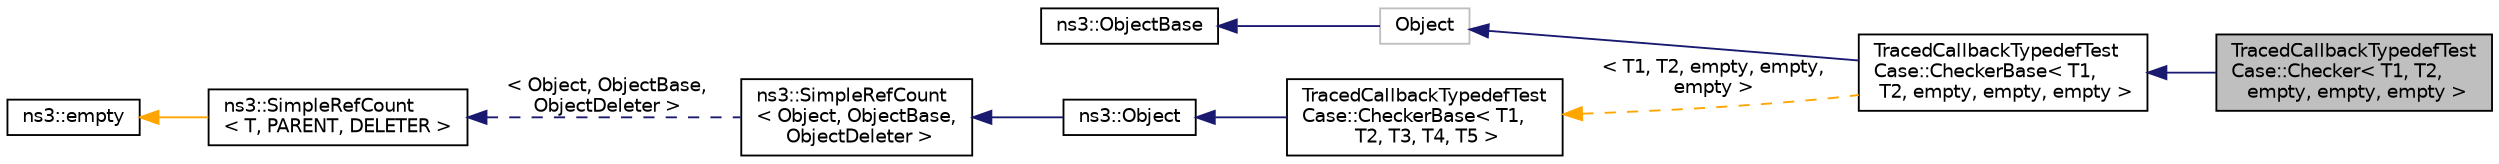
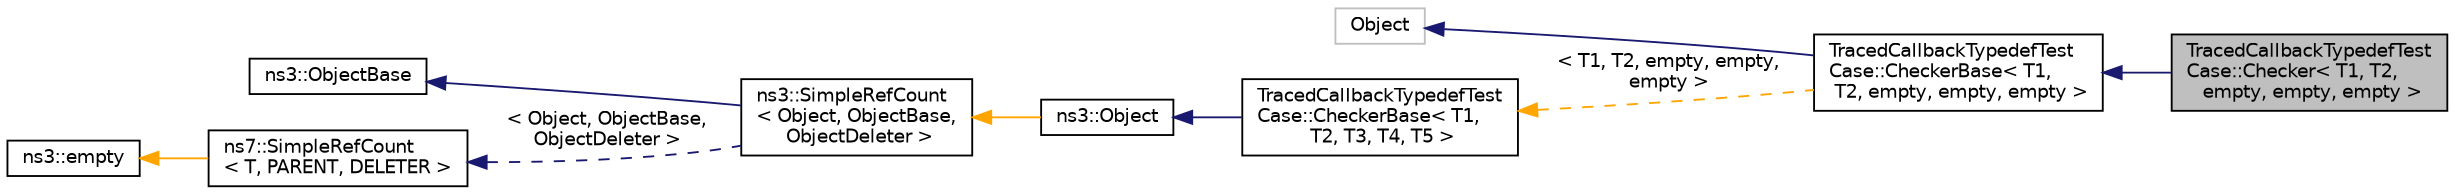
(1309, 26) -> (593, 93)
(338, 117) -> (338, 158)
(1027, 117) -> (1016, 117)
